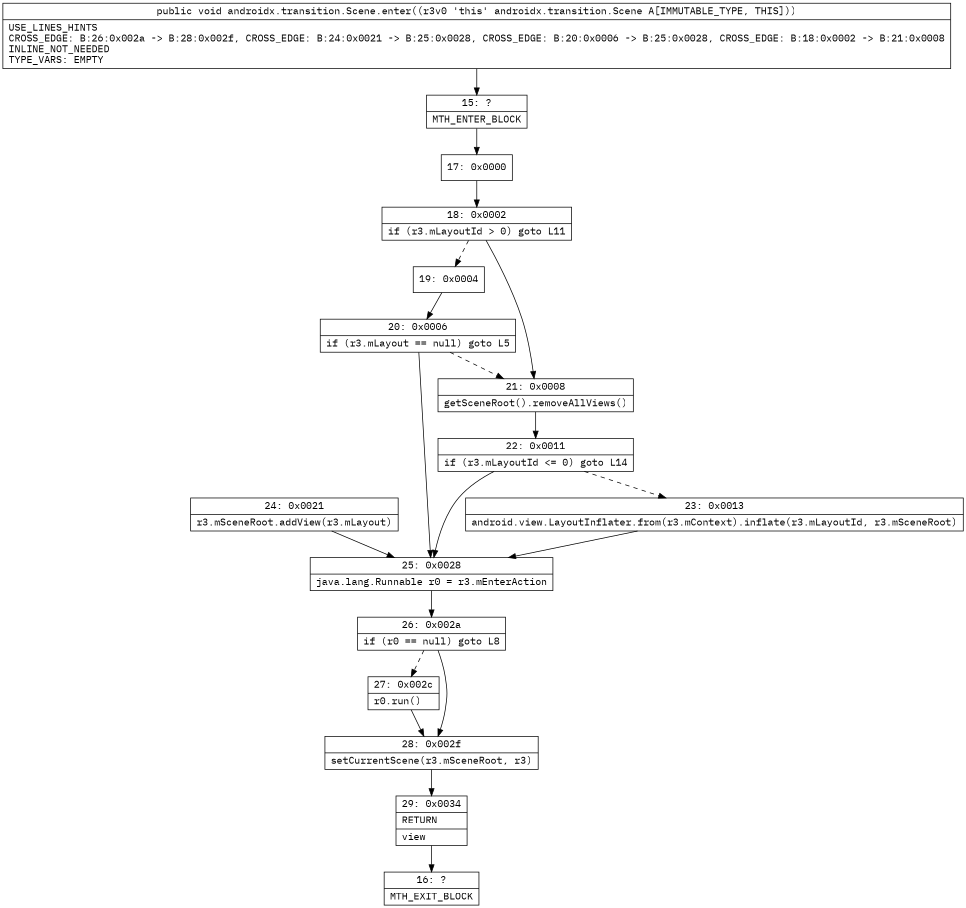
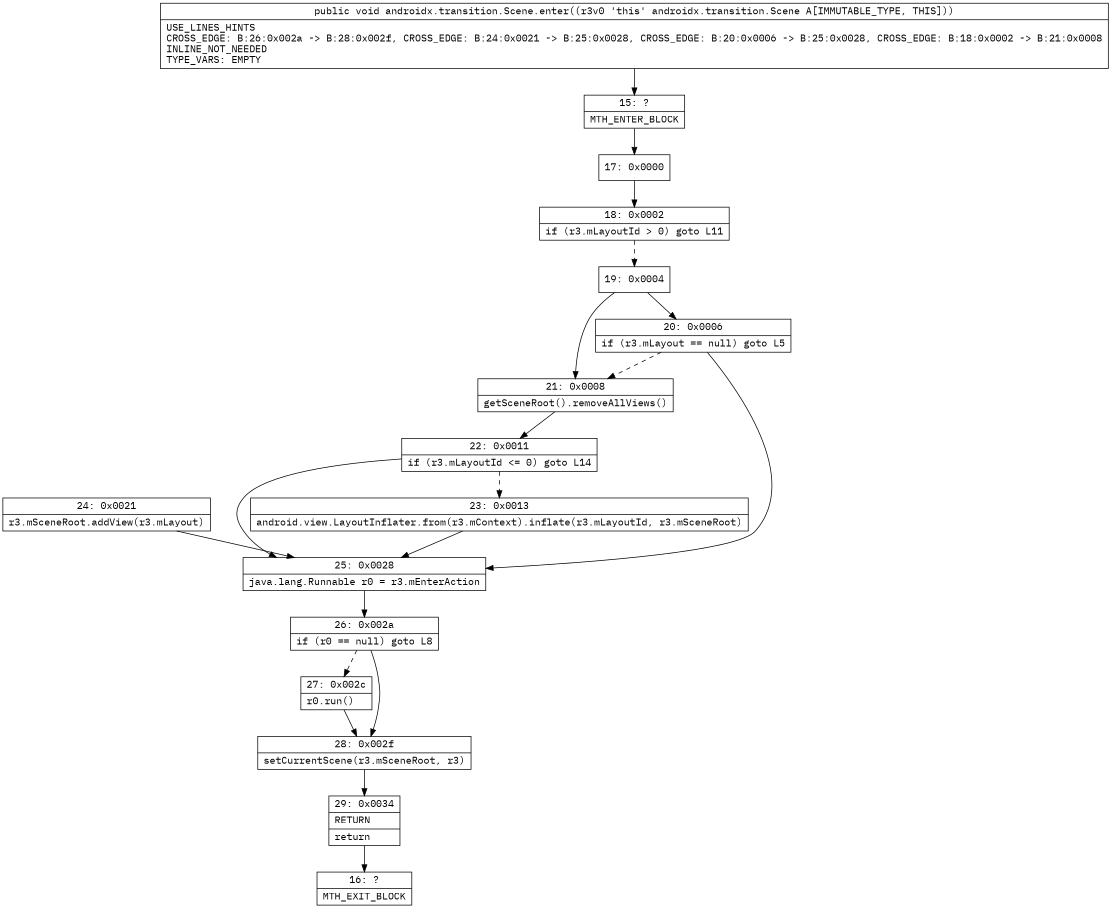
(516, 303) -> (585, 327)
(414, 837) -> (353, 837)
